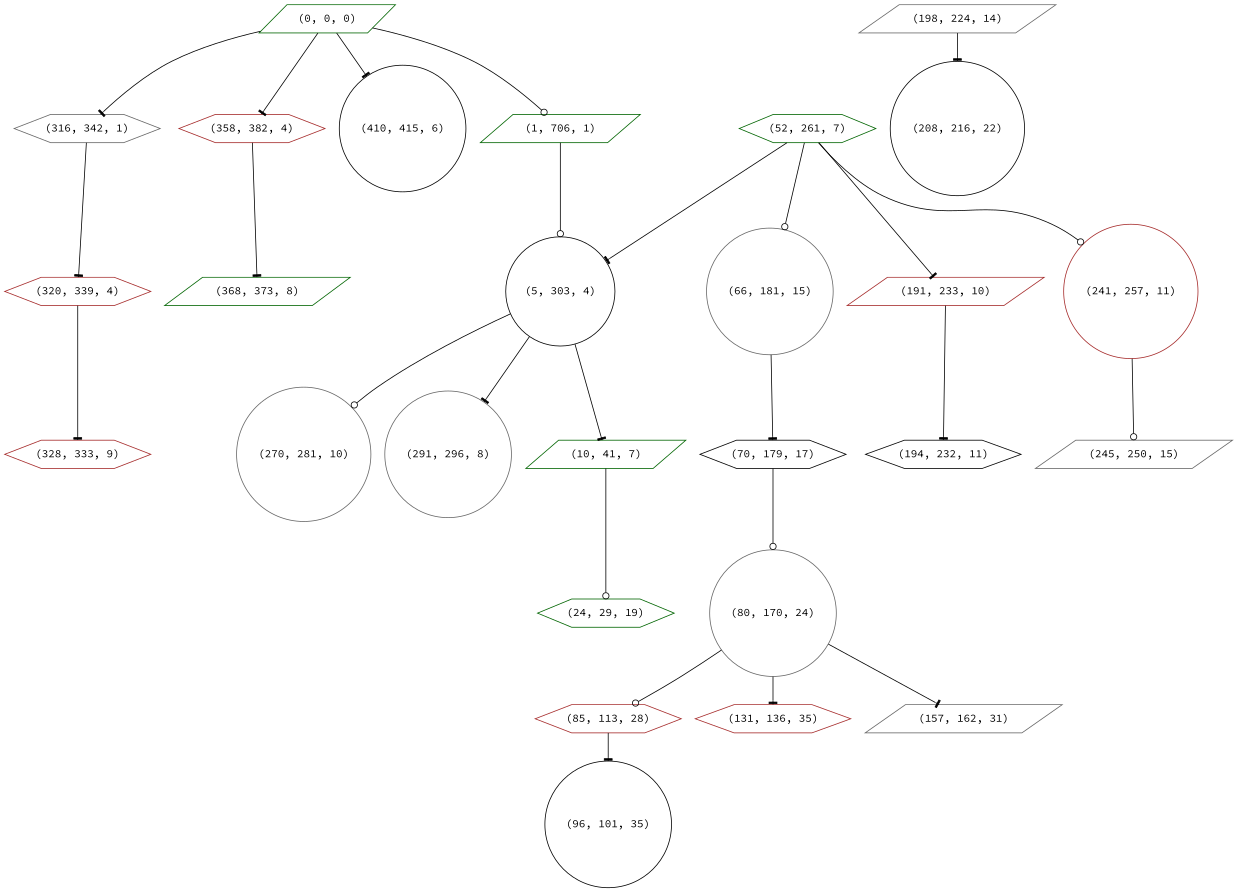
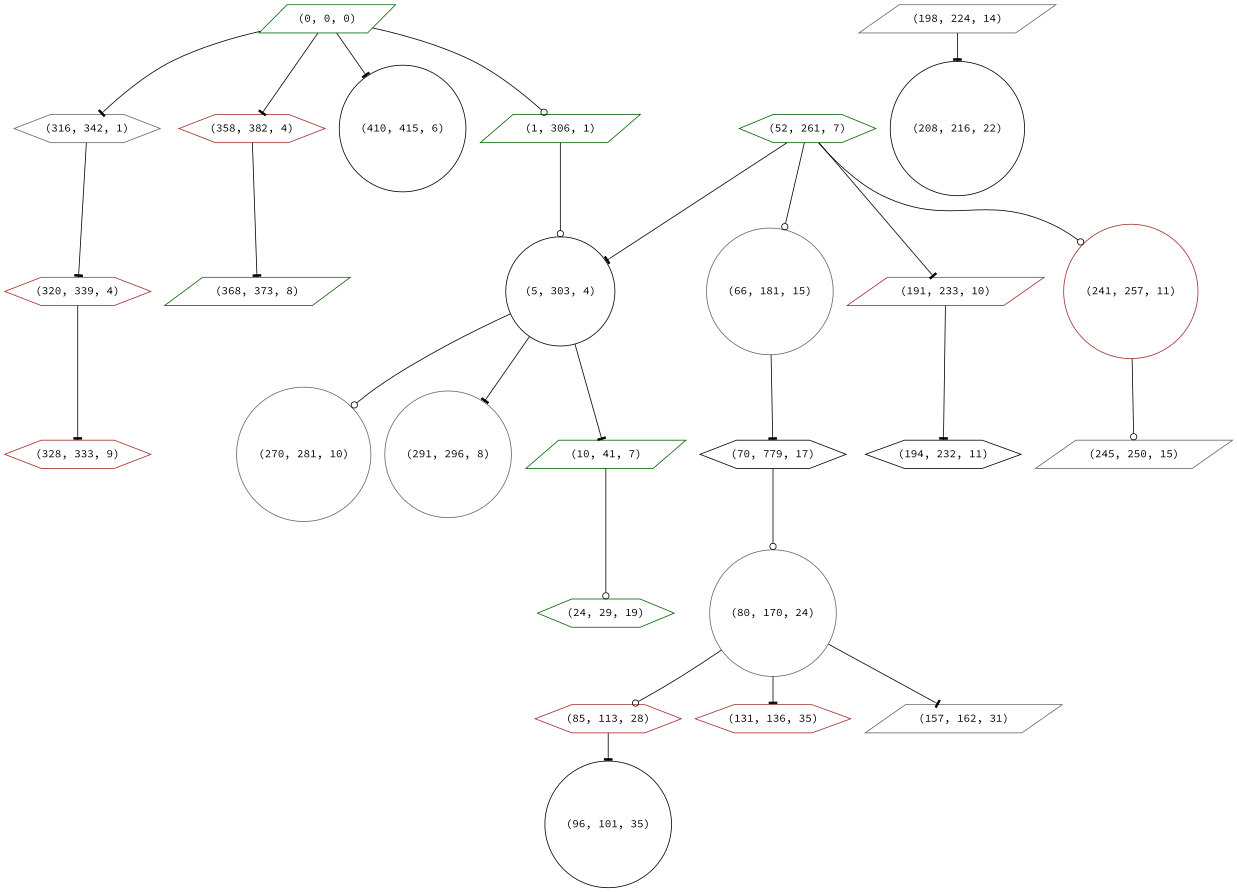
(560, 129) -> (560, 129)
(773, 454) -> (773, 454)
